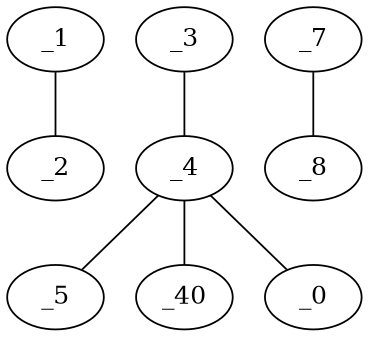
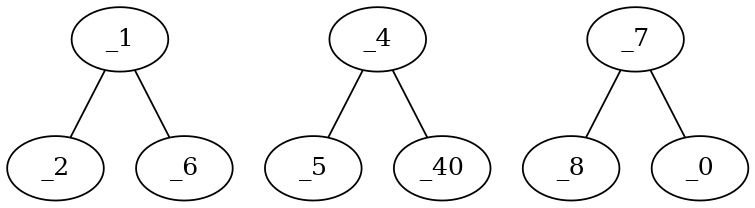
(184, 39) -> none
none -> (184, 168)
(249, 233) -> (668, 104)
